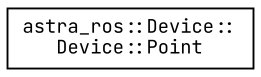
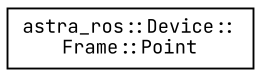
(131, 38) -> (131, 38)
